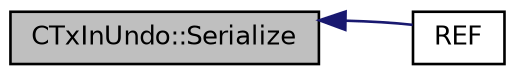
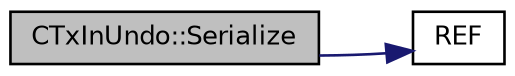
(379, 22) -> (353, 55)
